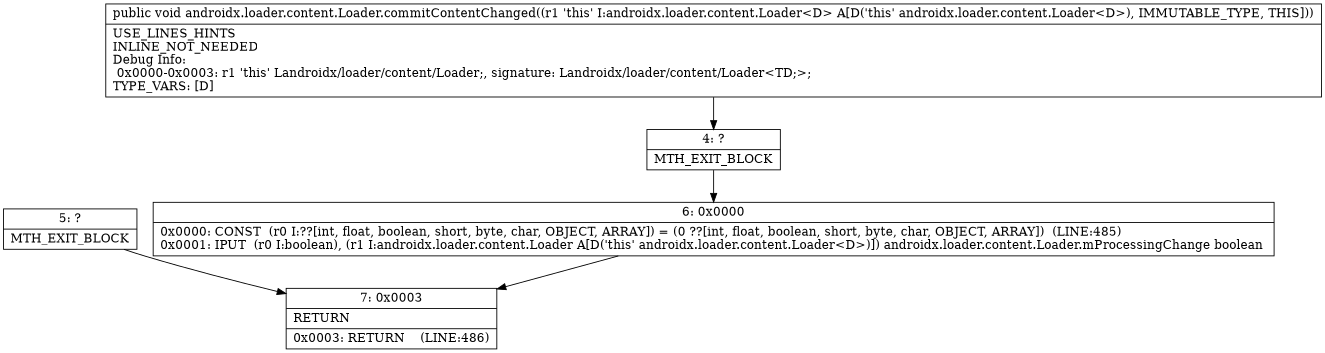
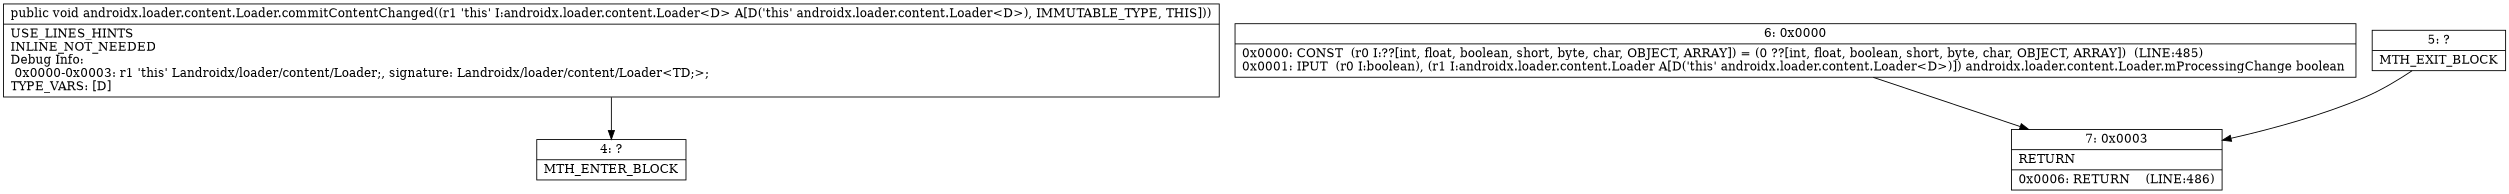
(714, 159) -> (611, 169)
(714, 182) -> none
(391, 338) -> (2117, 180)
